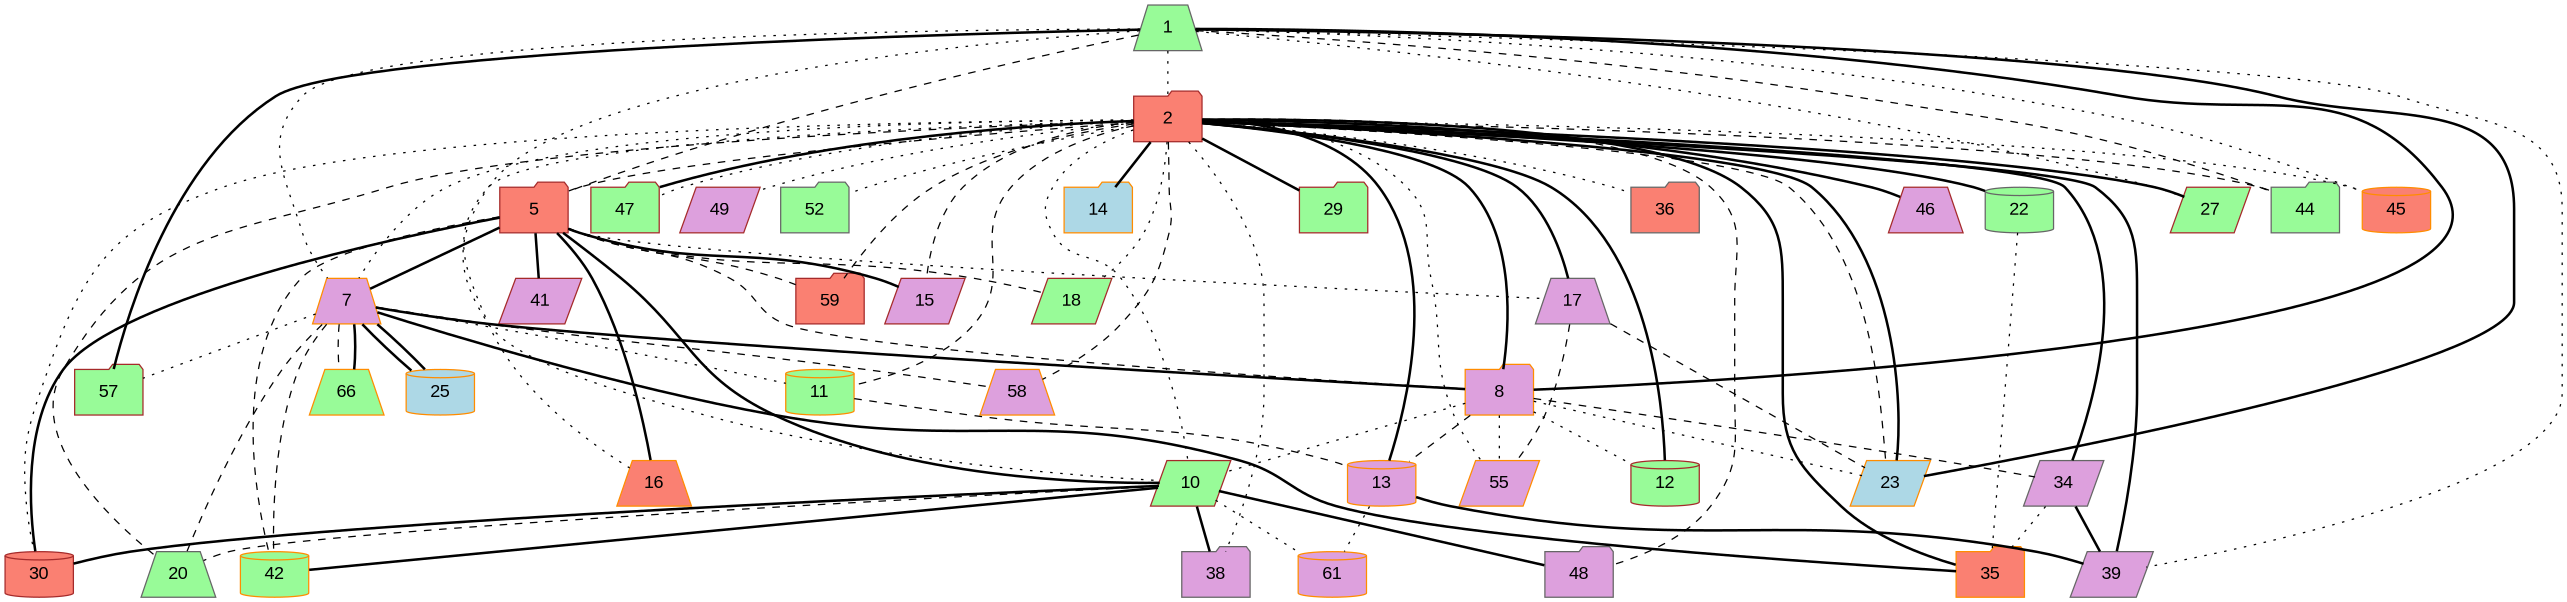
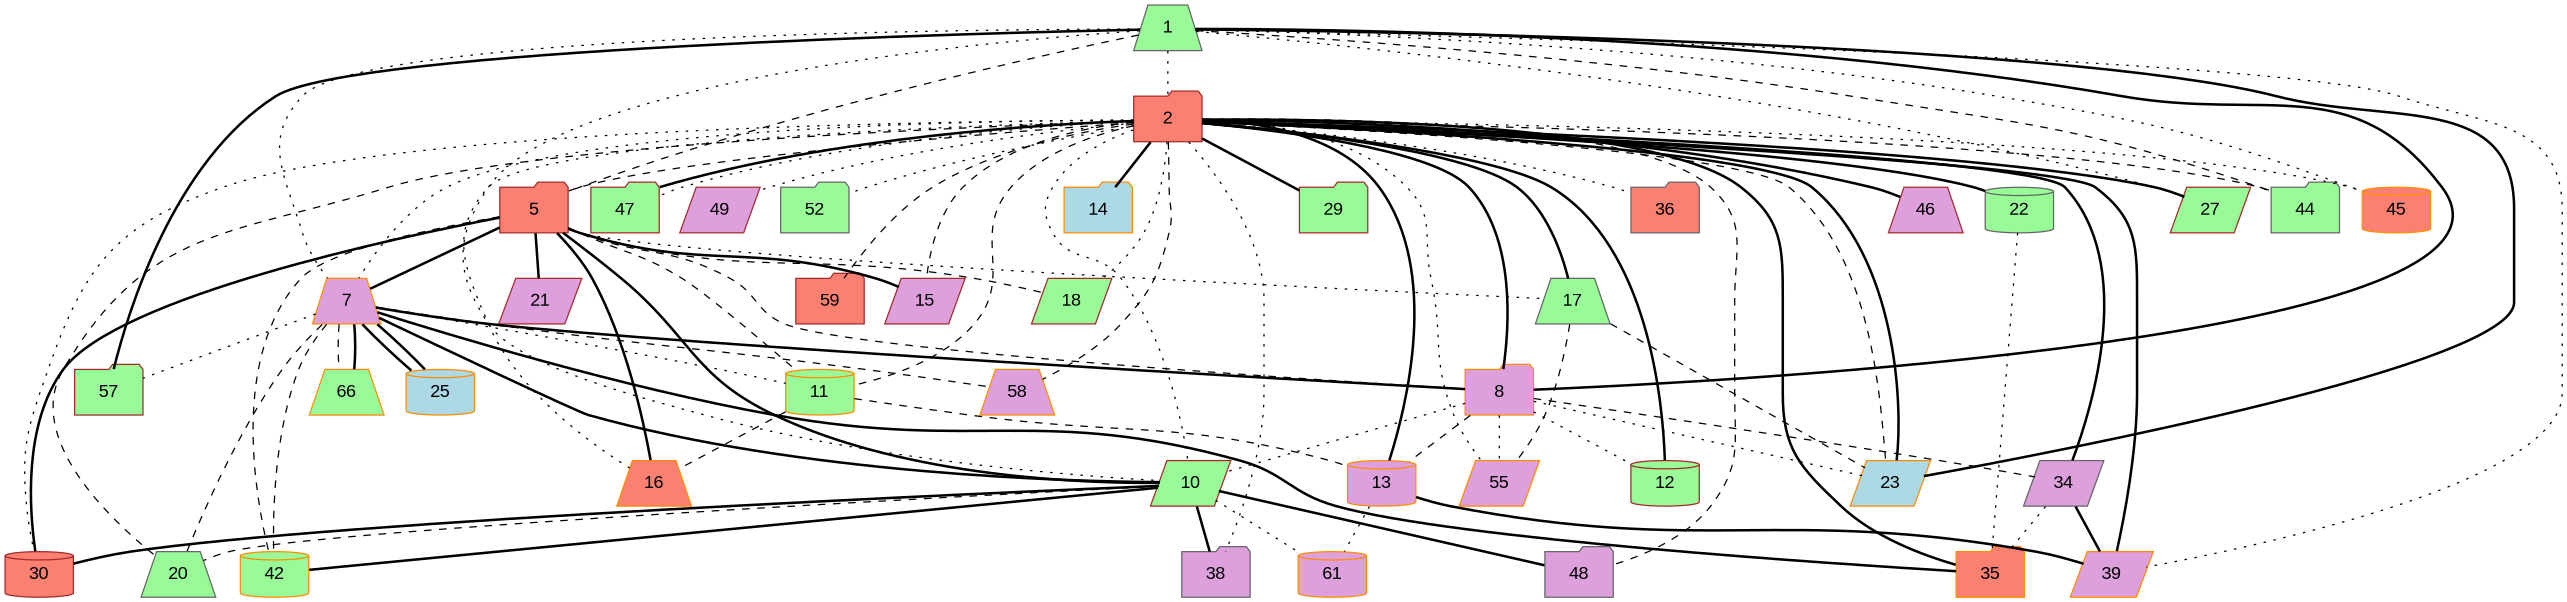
(682, 257) -> (691, 284)
(540, 301) -> (540, 301)
(1573, 301) -> (1573, 301)
none -> (735, 439)
none -> (758, 451)
(2112, 574) -> (2112, 574)
